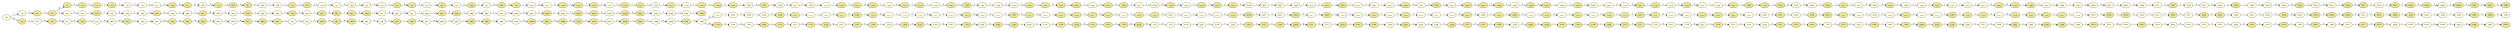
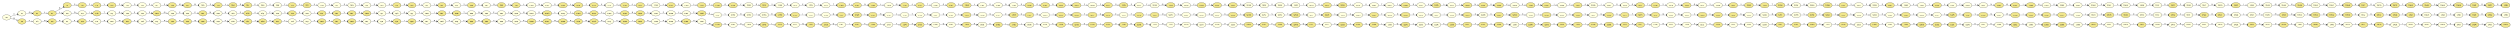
(1491, 15) -> (1491, 15)
(709, 19) -> (709, 14)
